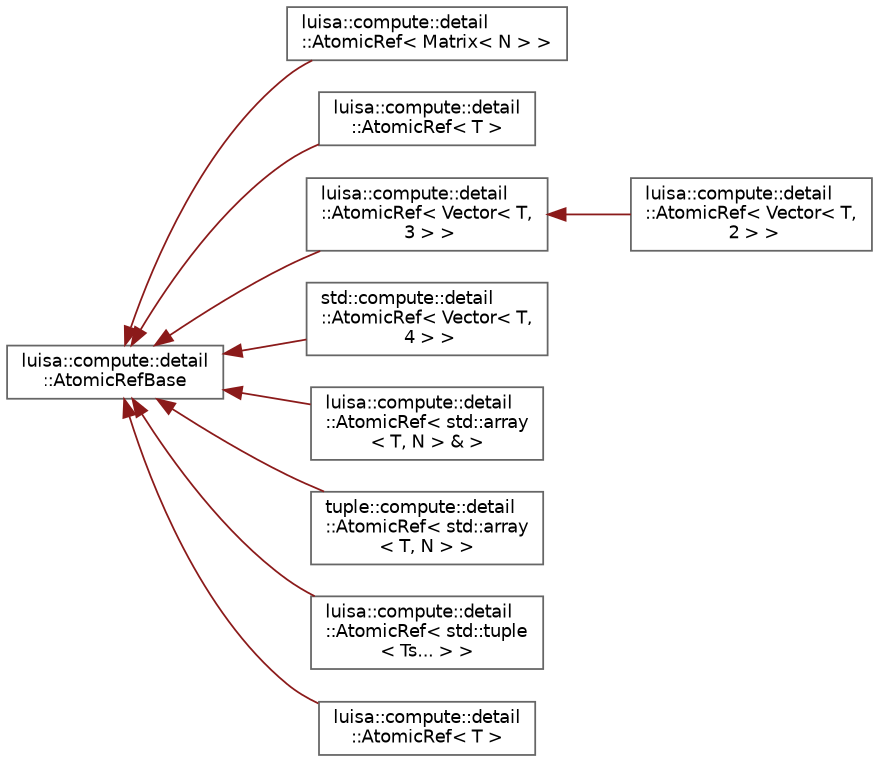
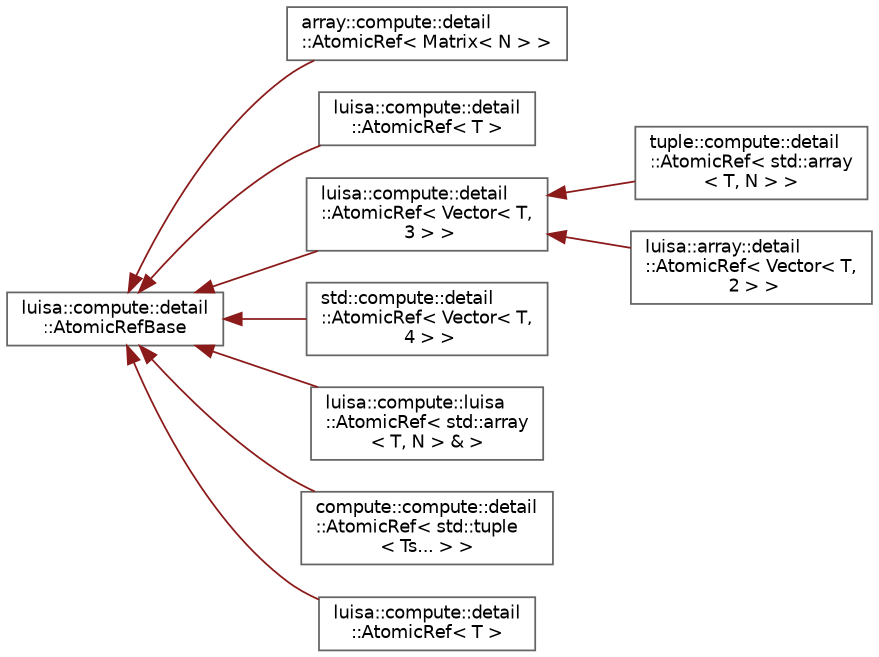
(427, 34) -> (427, 34)
(751, 214) -> (751, 268)
(427, 424) -> (427, 424)
(246, 454) -> (600, 187)
(427, 633) -> (427, 528)
